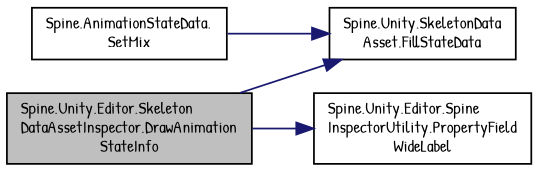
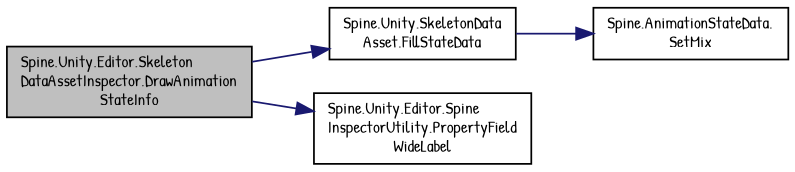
(270, 34) -> (546, 34)
